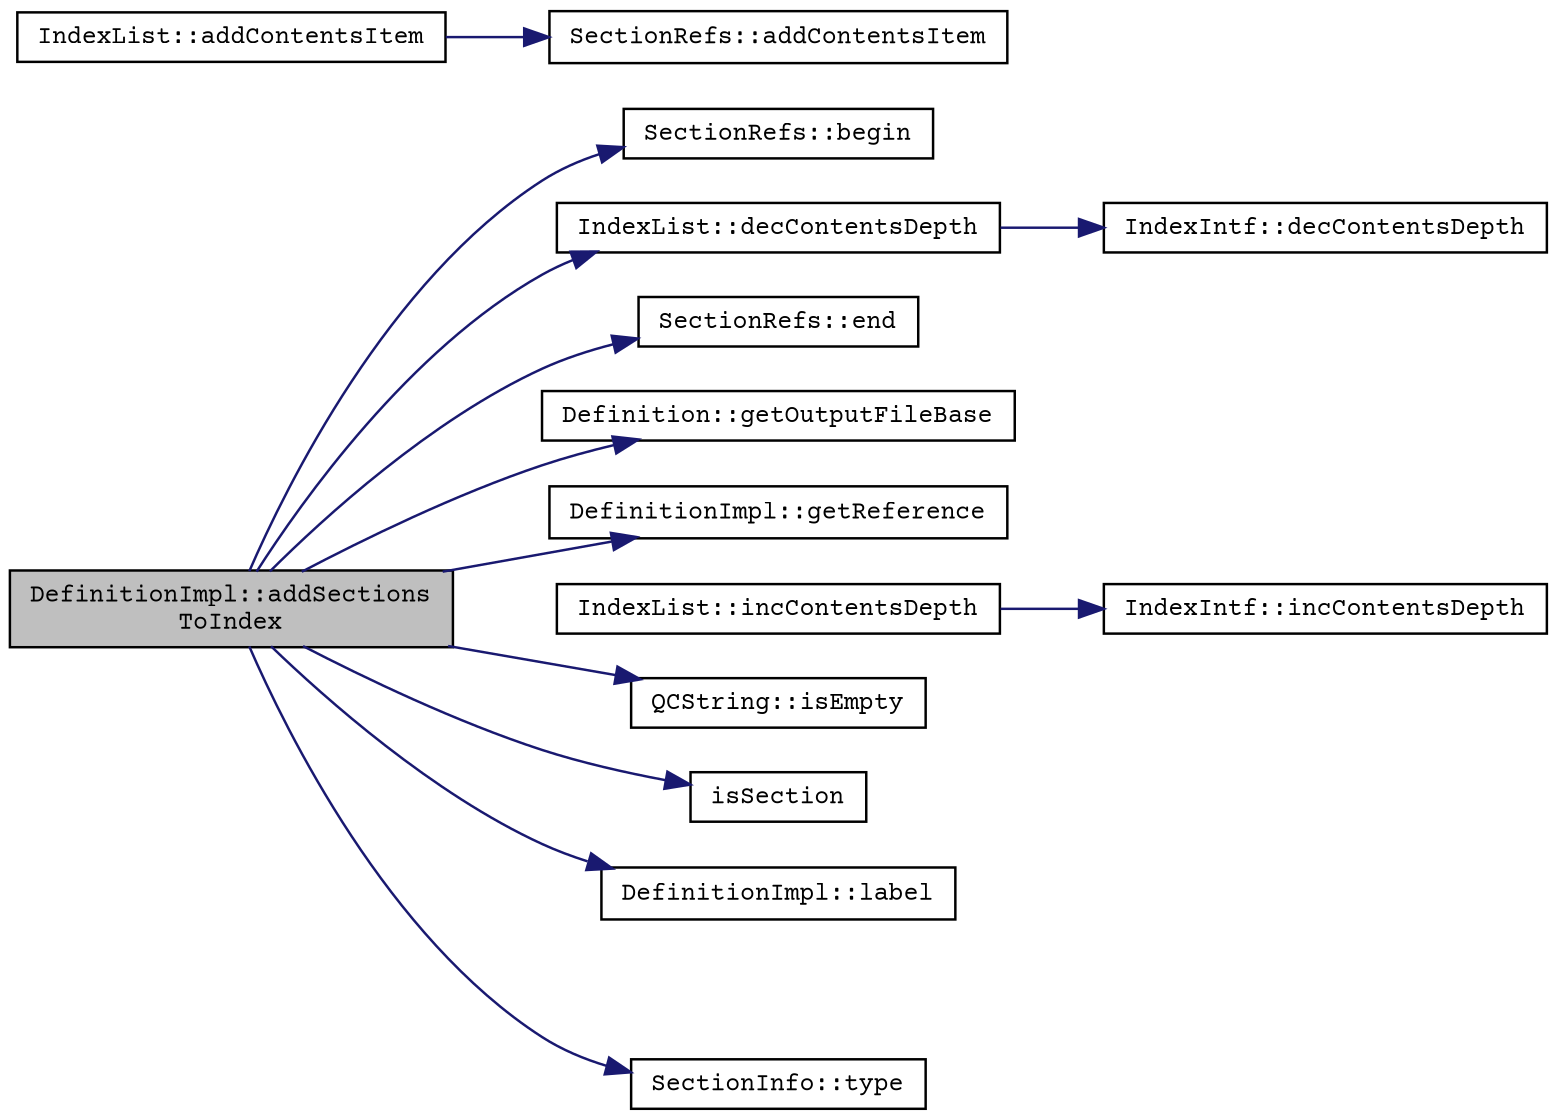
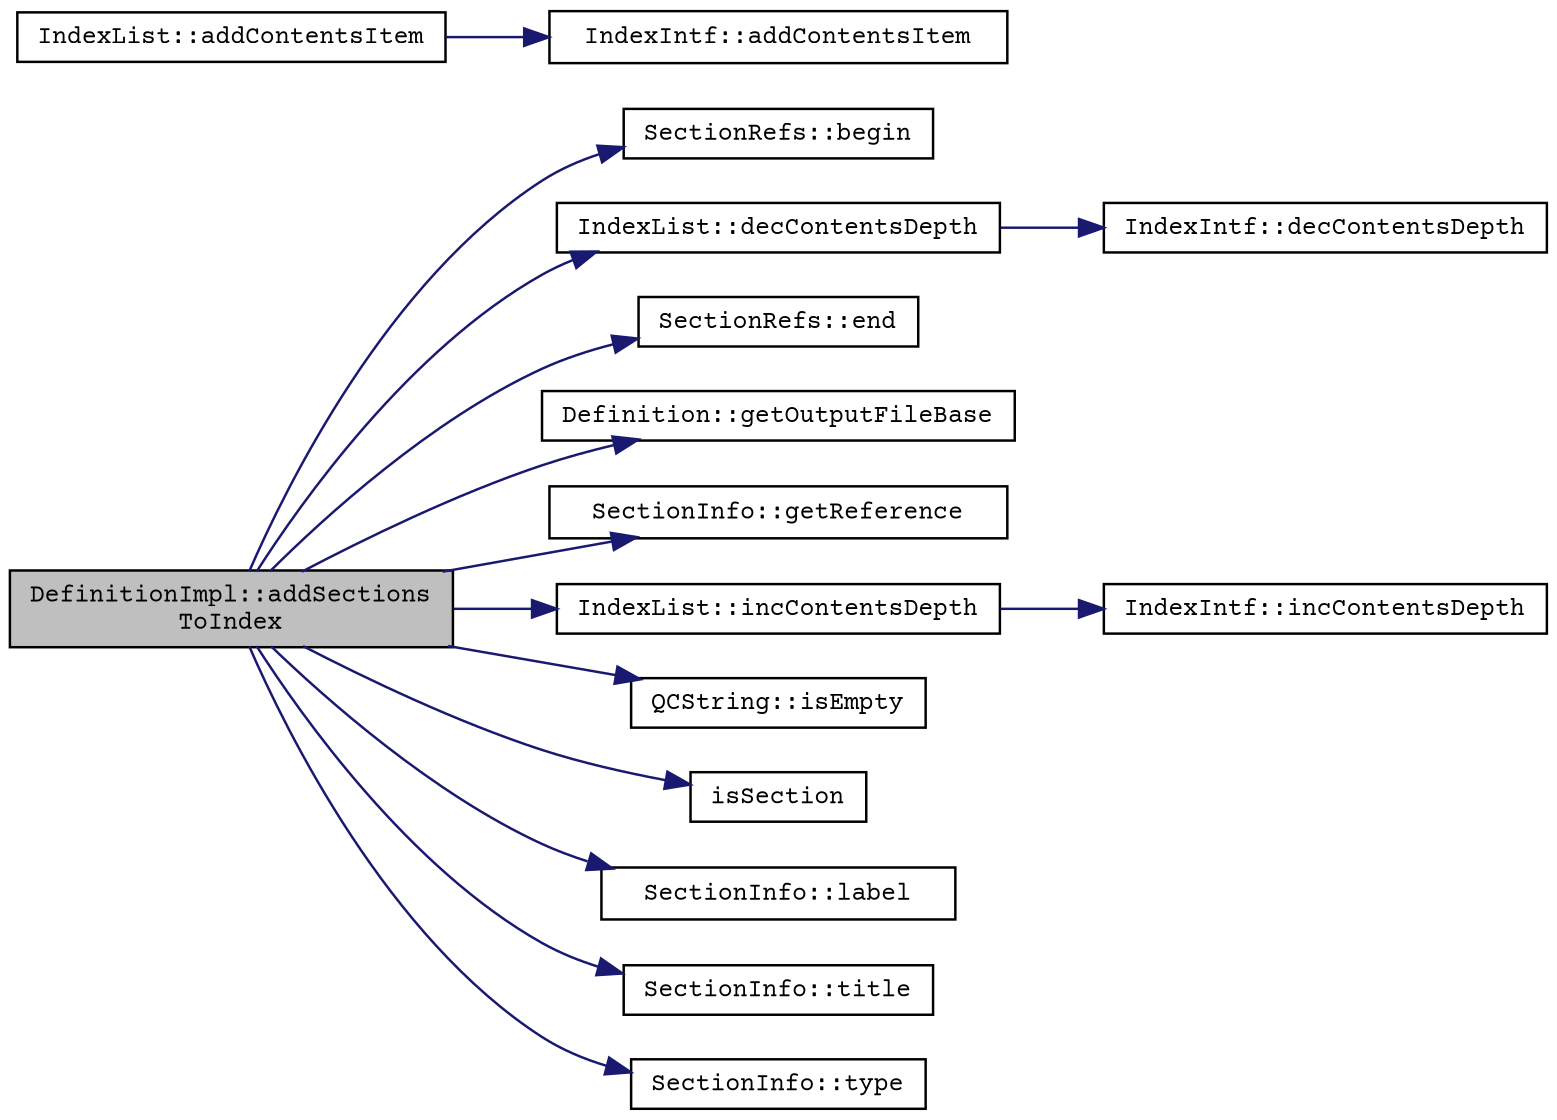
(778, 37) -> (778, 37)
(778, 512) -> (778, 512)
none -> (493, 609)
(778, 893) -> (778, 893)
none -> (778, 990)
